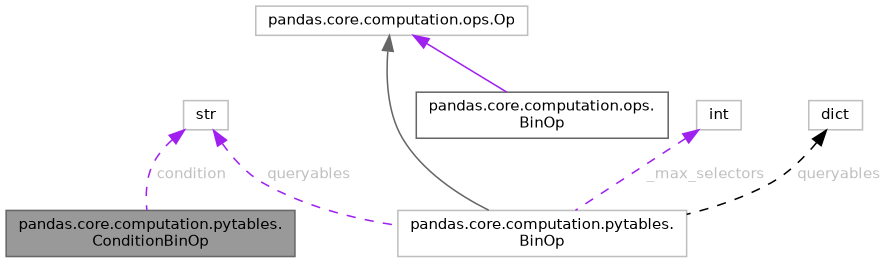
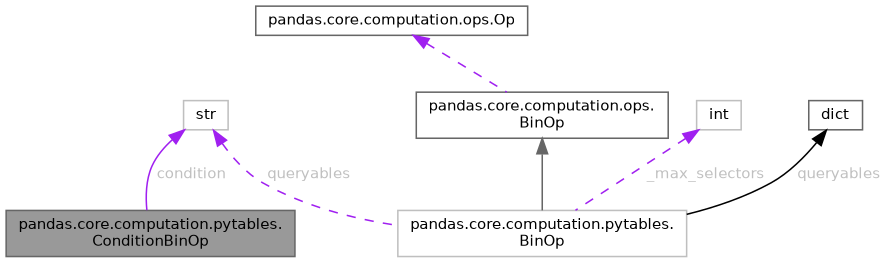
(392, 21) -> (392, 21)
(467, 68) -> (467, 68)
(836, 115) -> (836, 115)
(409, 148) -> (542, 182)
(150, 171) -> (150, 171)
(758, 189) -> (758, 189)
